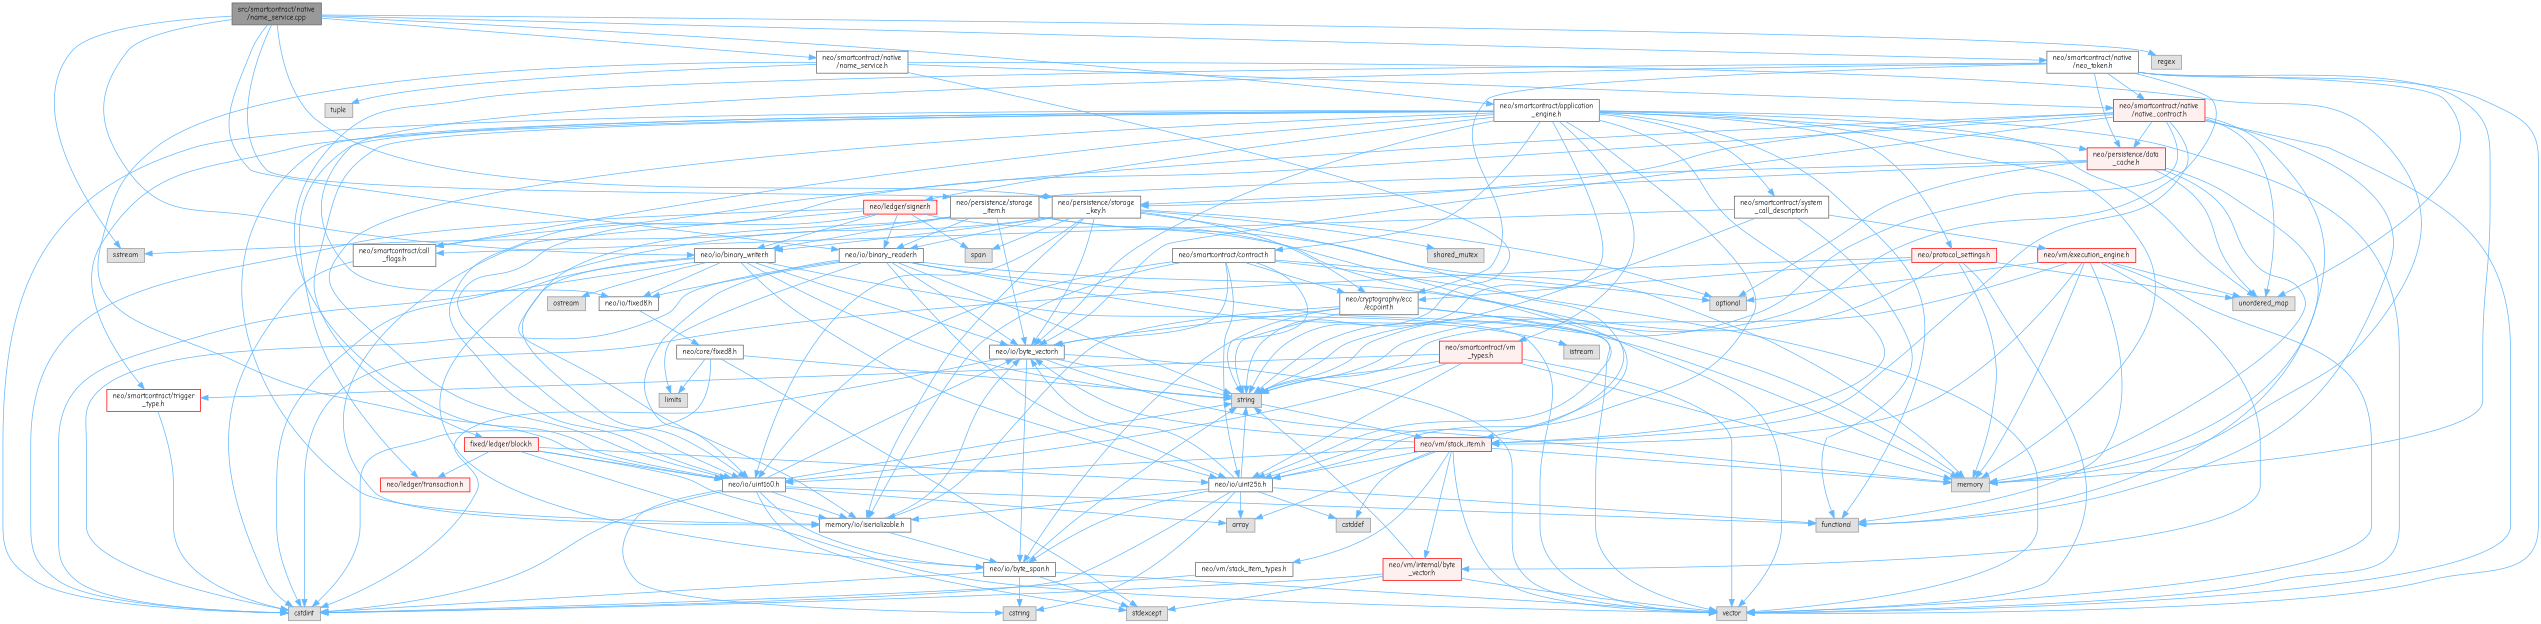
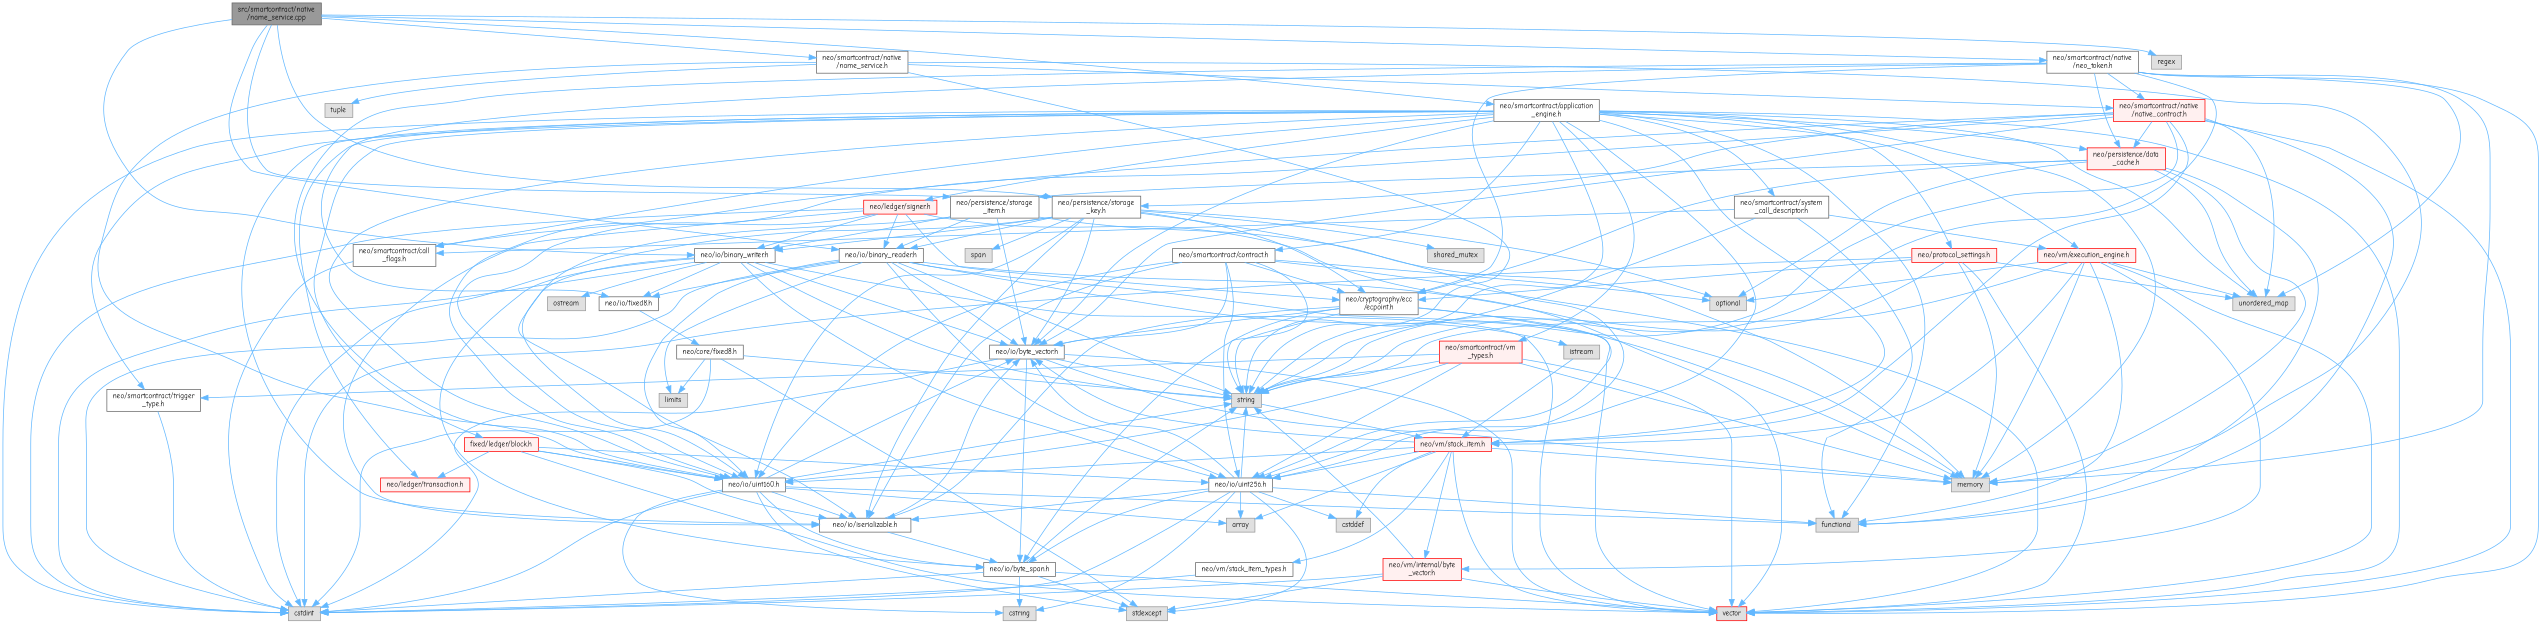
none -> (1873, 143)
(1665, 181) -> (1749, 192)
(936, 229) -> (1130, 283)
(126, 255) -> none
(1328, 257) -> (1520, 396)
(2273, 378) -> none
(154, 400) -> (154, 400)
(865, 525) -> (865, 525)
none -> (1304, 572)
(1732, 614) -> (1732, 614)
